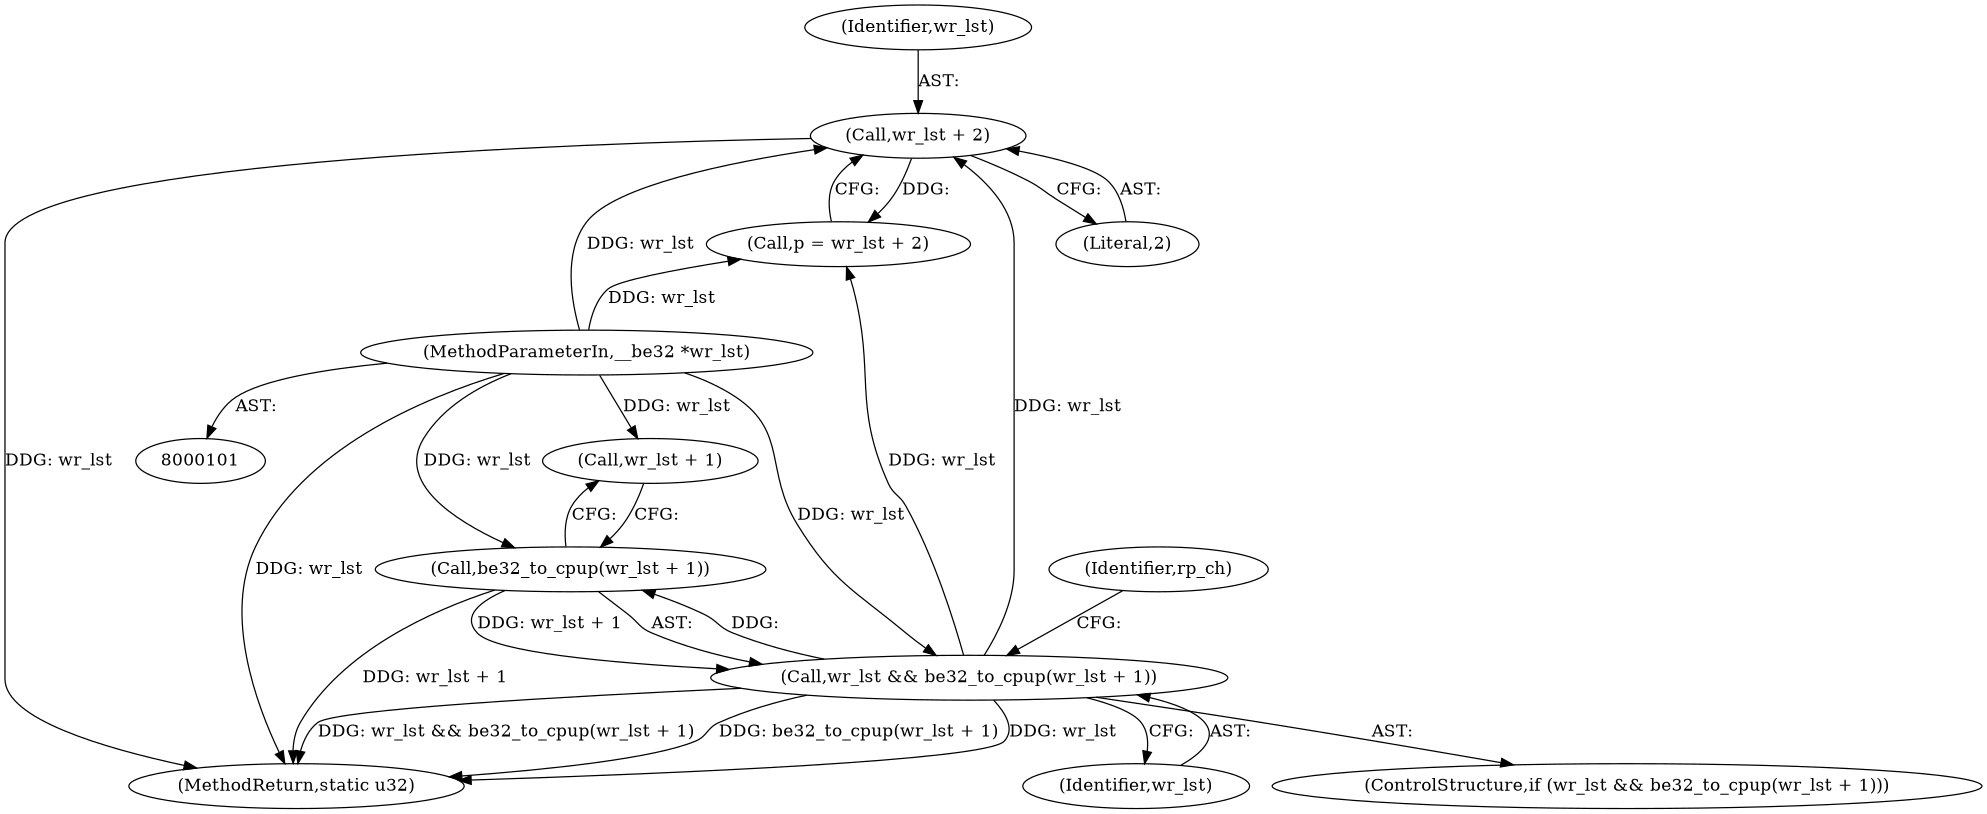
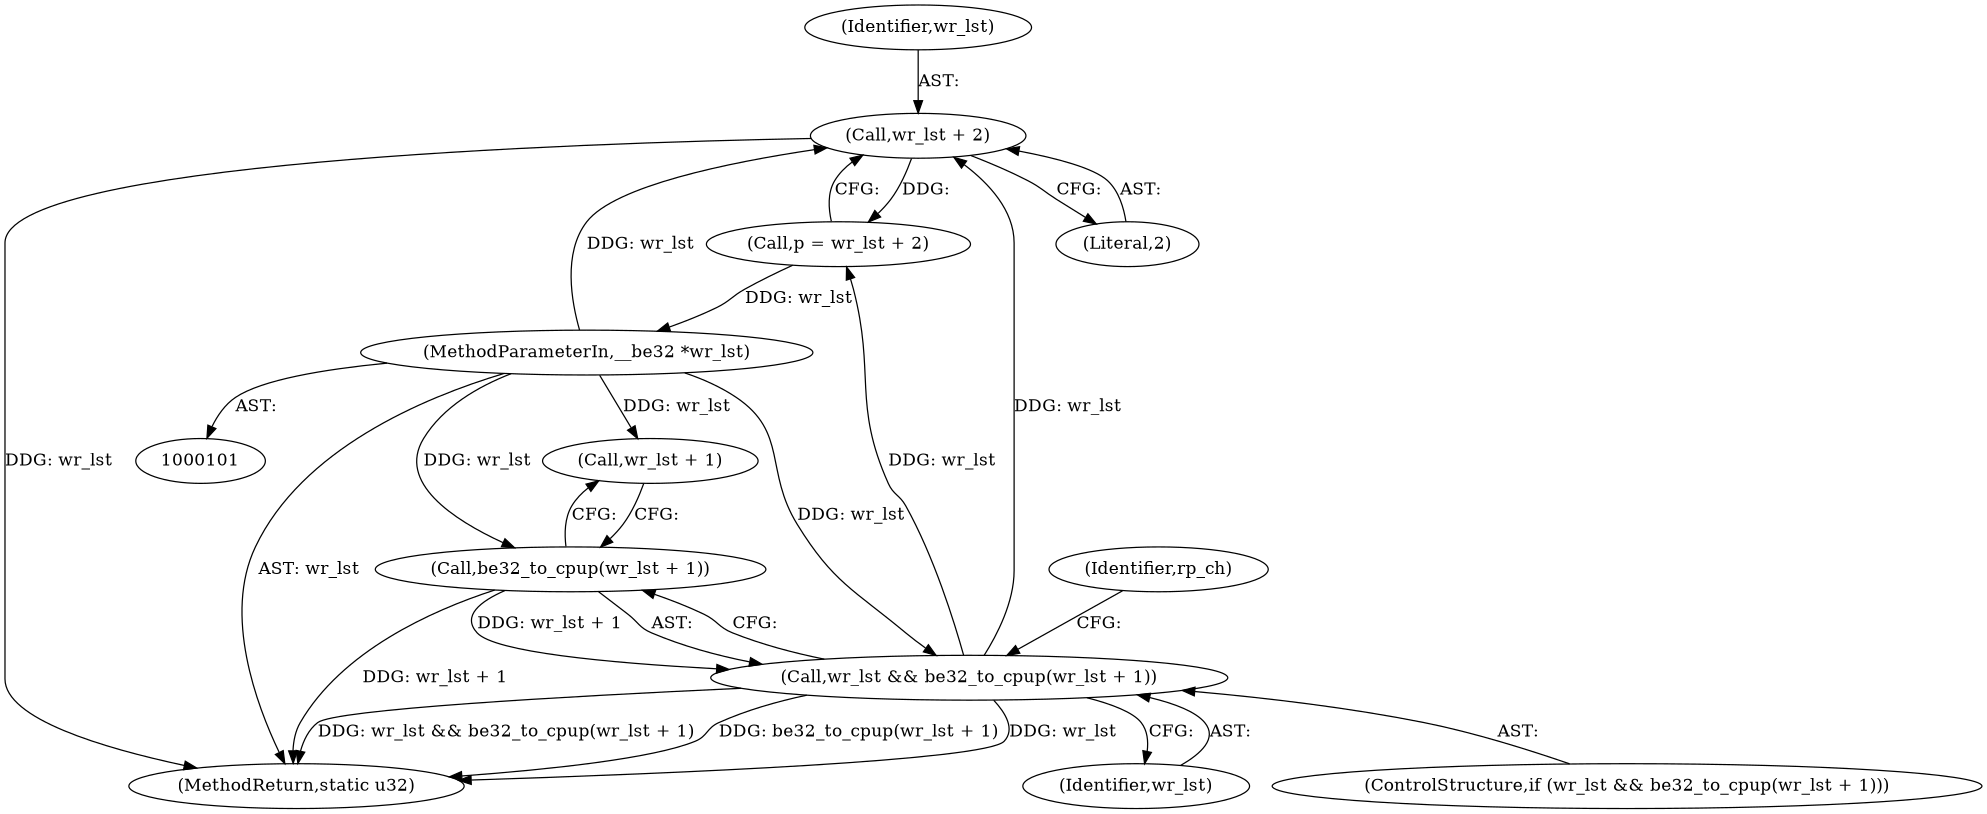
(645, 277) -> (732, 298)
(201, 461) -> (201, 461)
(310, 569) -> (310, 569)
(758, 624) -> (758, 624)
(1299, 729) -> (1385, 715)
